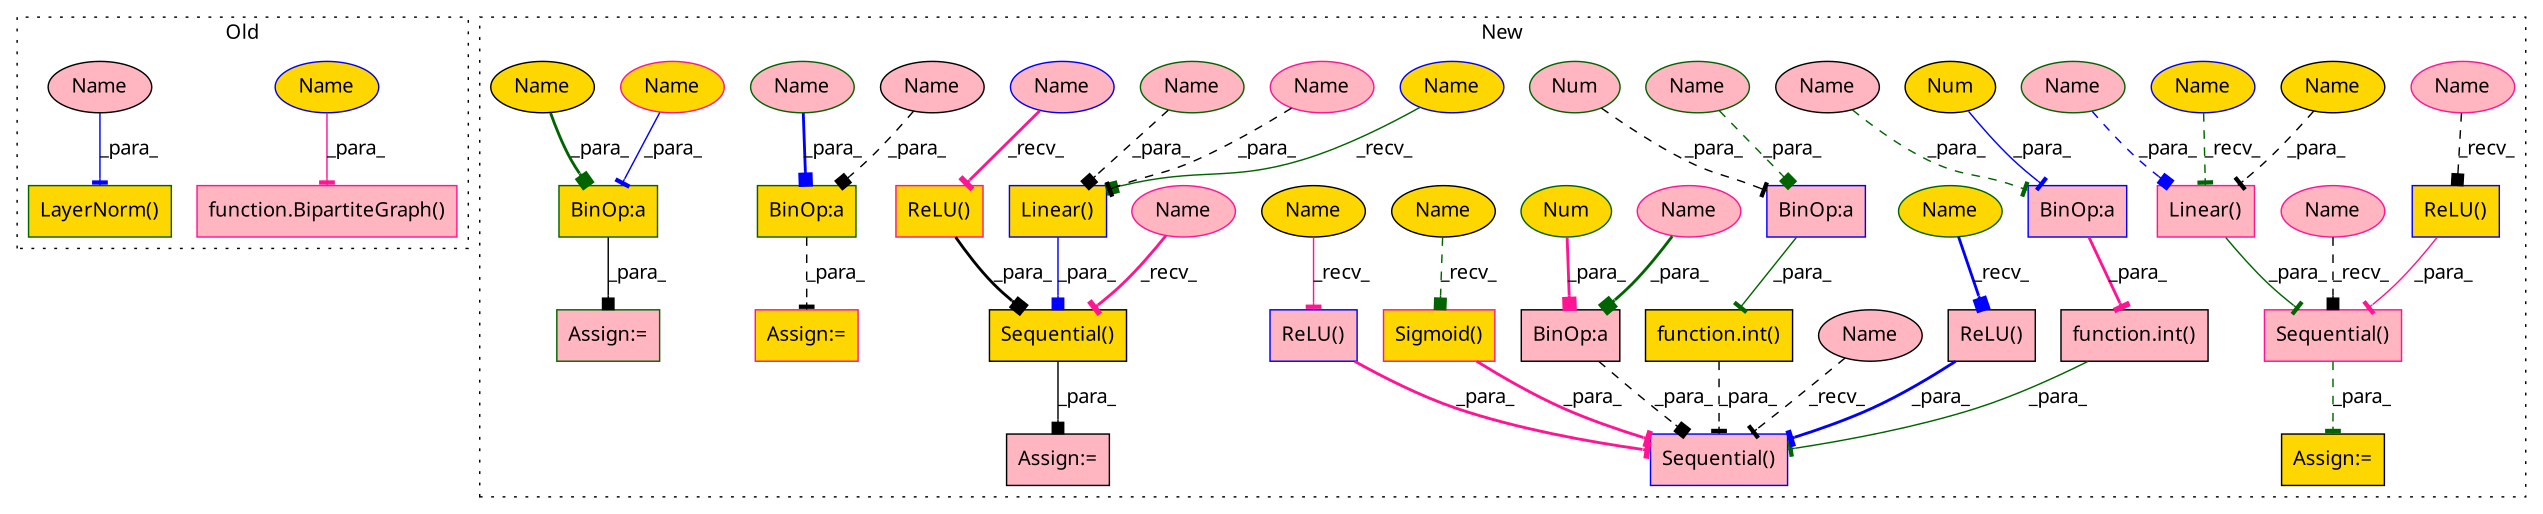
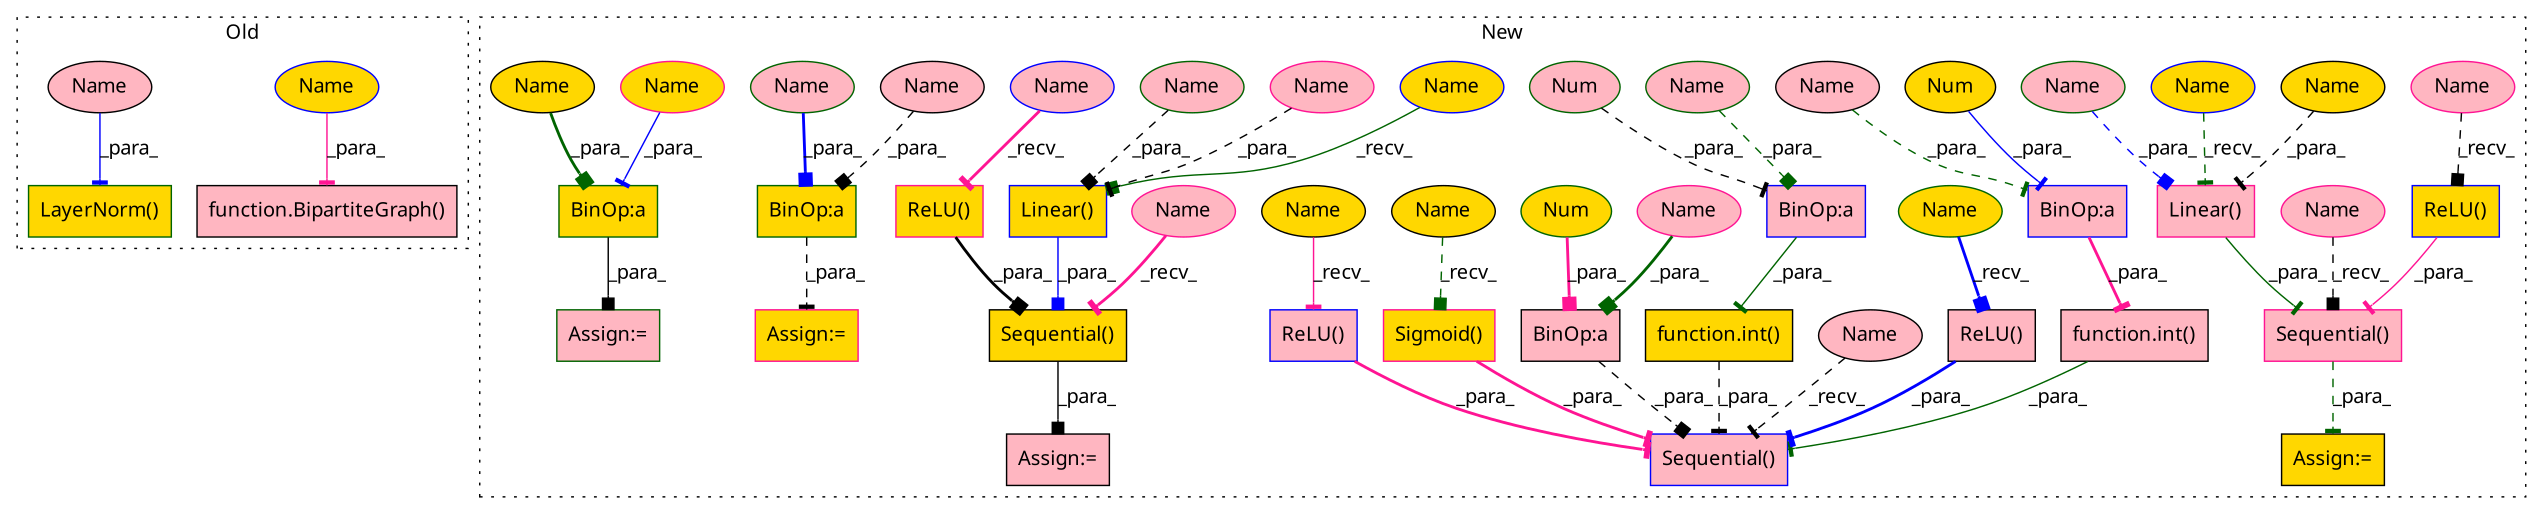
(327, 211) -> (327, 211)
